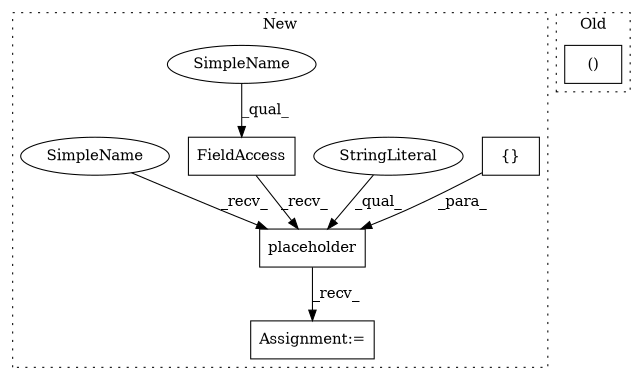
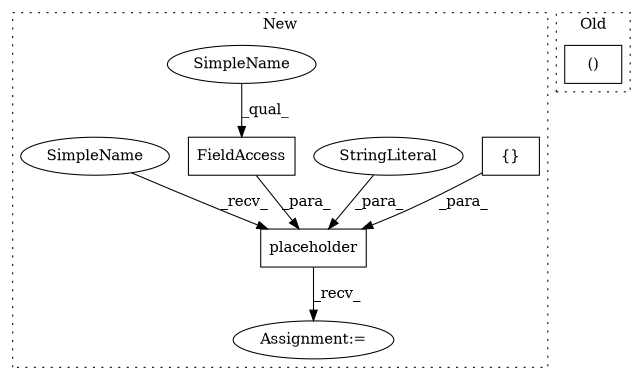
(305, 202) -> (306, 202)
(378, 202) -> (379, 202)
(312, 340) -> (314, 340)
